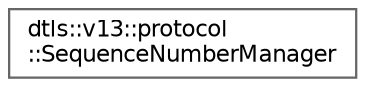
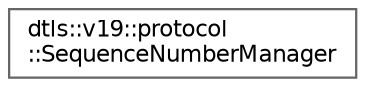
(183, 43) -> (183, 43)
